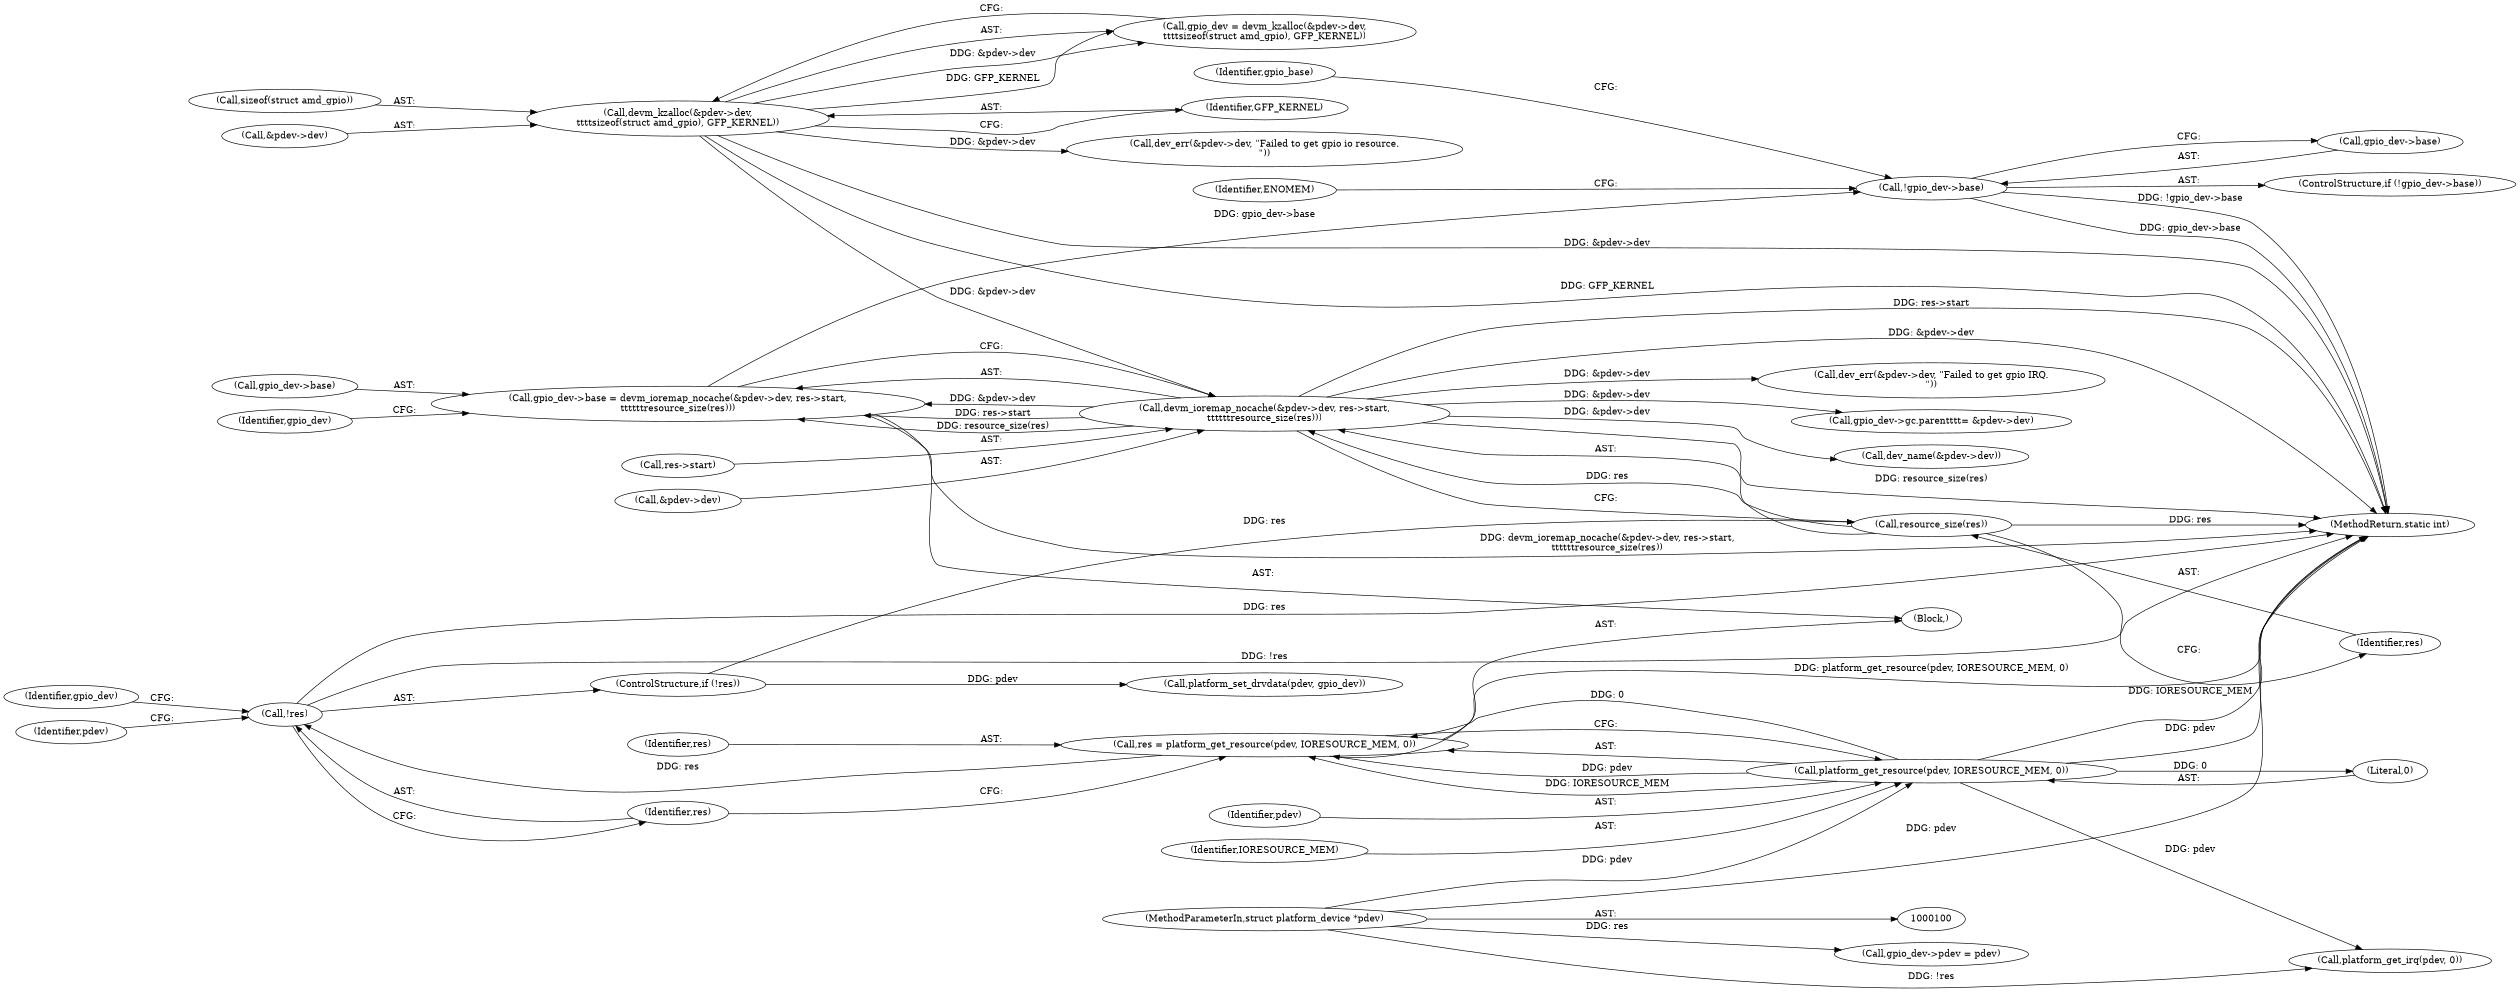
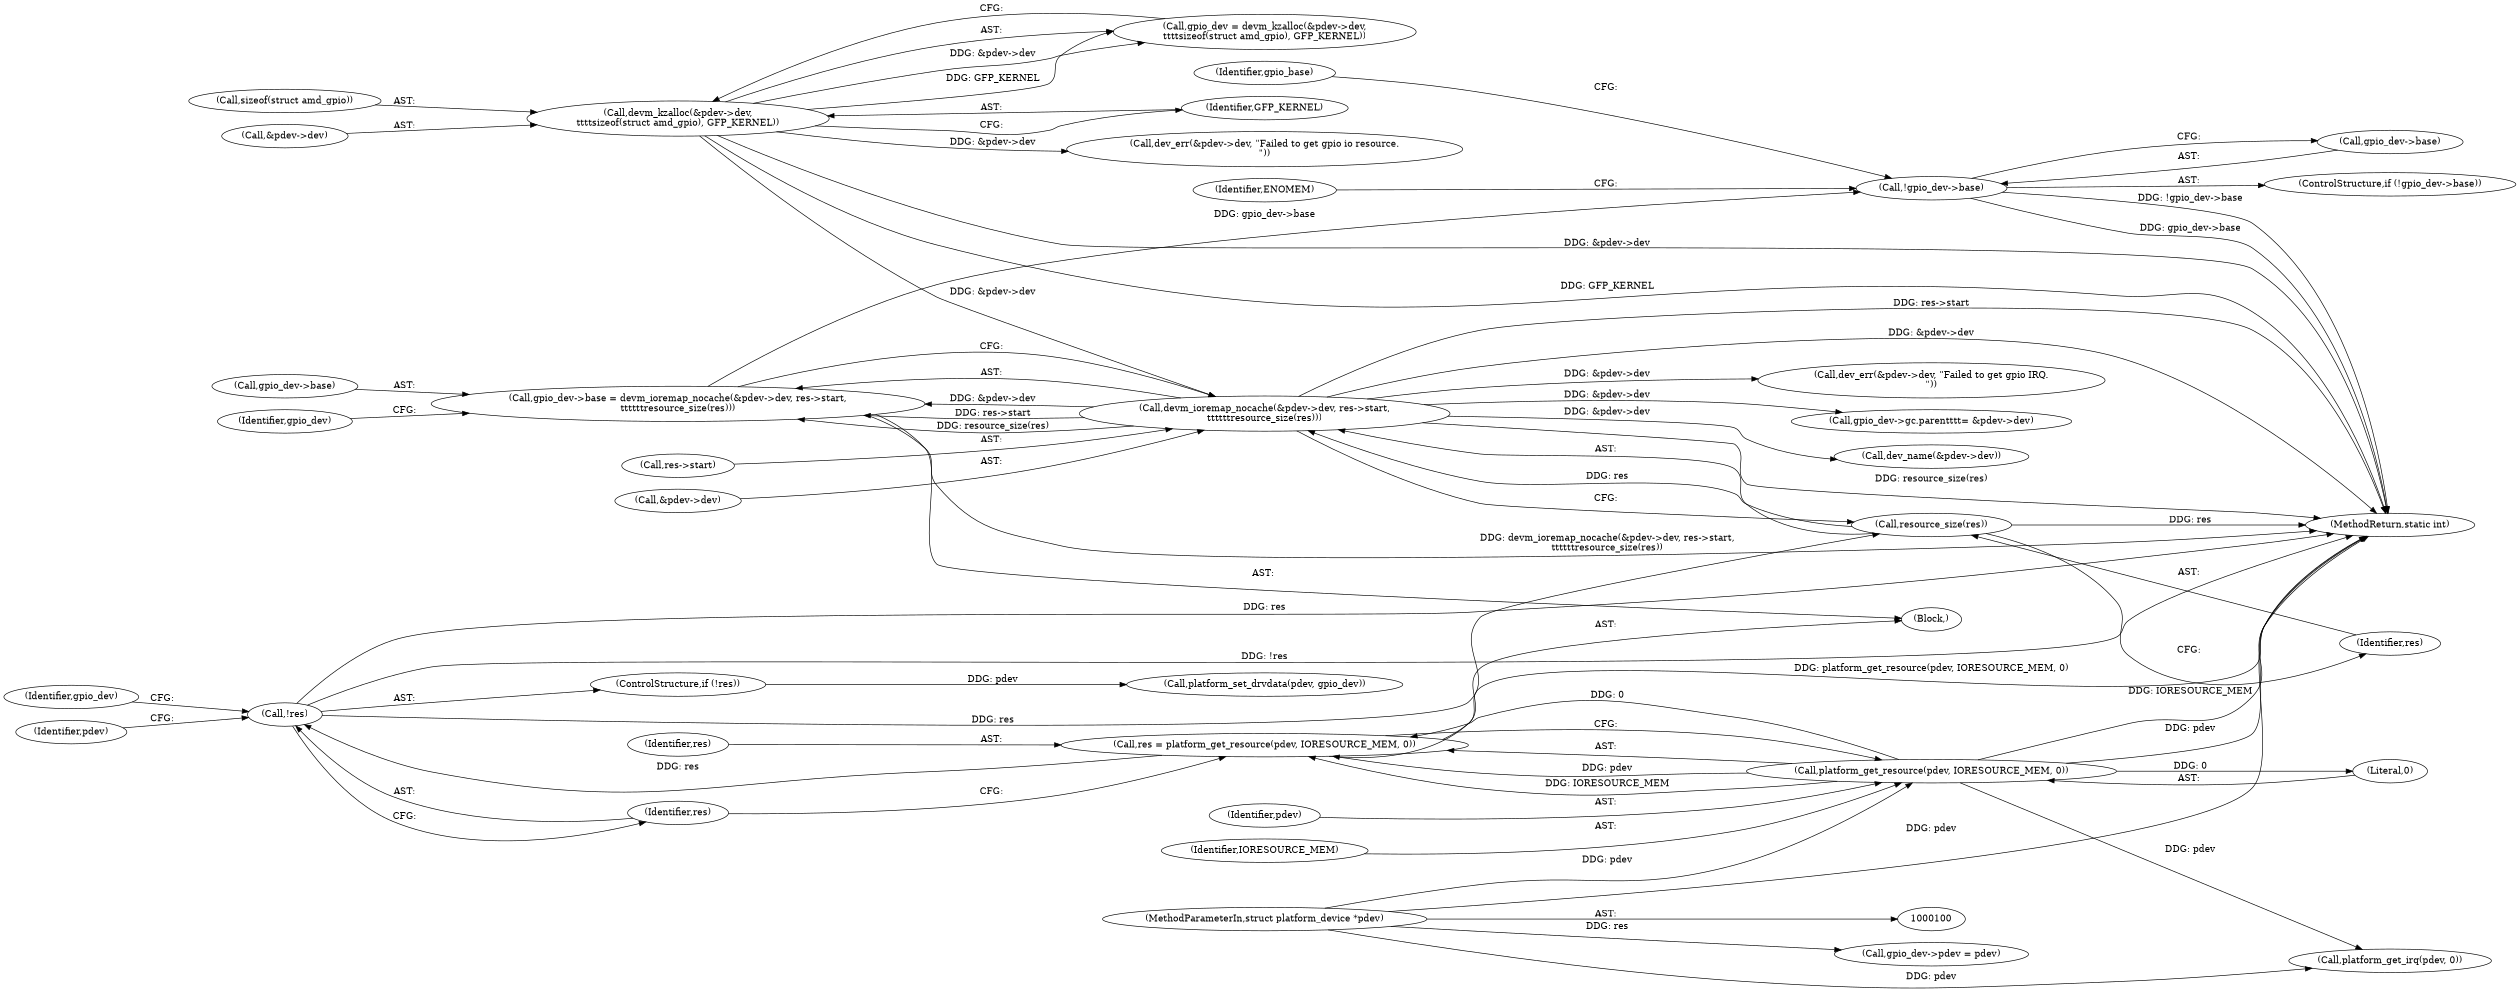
(1269, 541) -> (1142, 725)
(1931, 977) -> (1931, 977)
